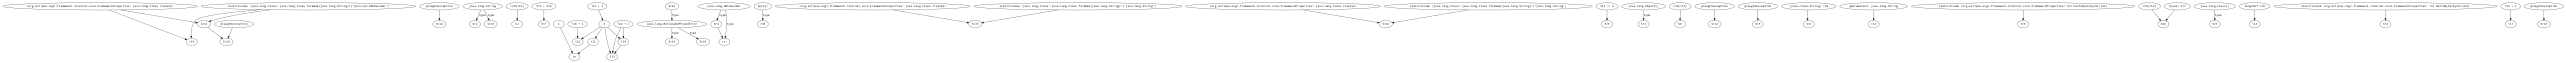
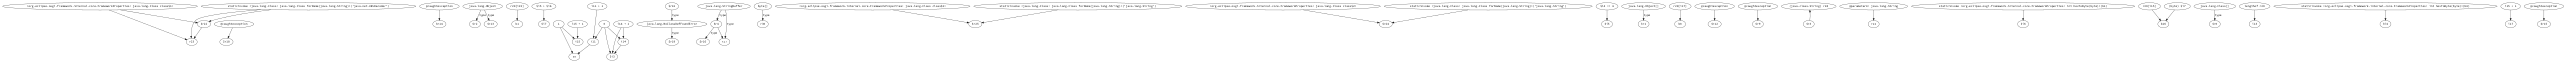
(483, 6) -> (483, 6)
(724, 6) -> (724, 6)
(600, 14) -> (595, 23)
(1807, 14) -> (1810, 16)
(214, 32) -> (198, 32)
(592, 32) -> (567, 32)
(687, 33) -> (710, 32)
